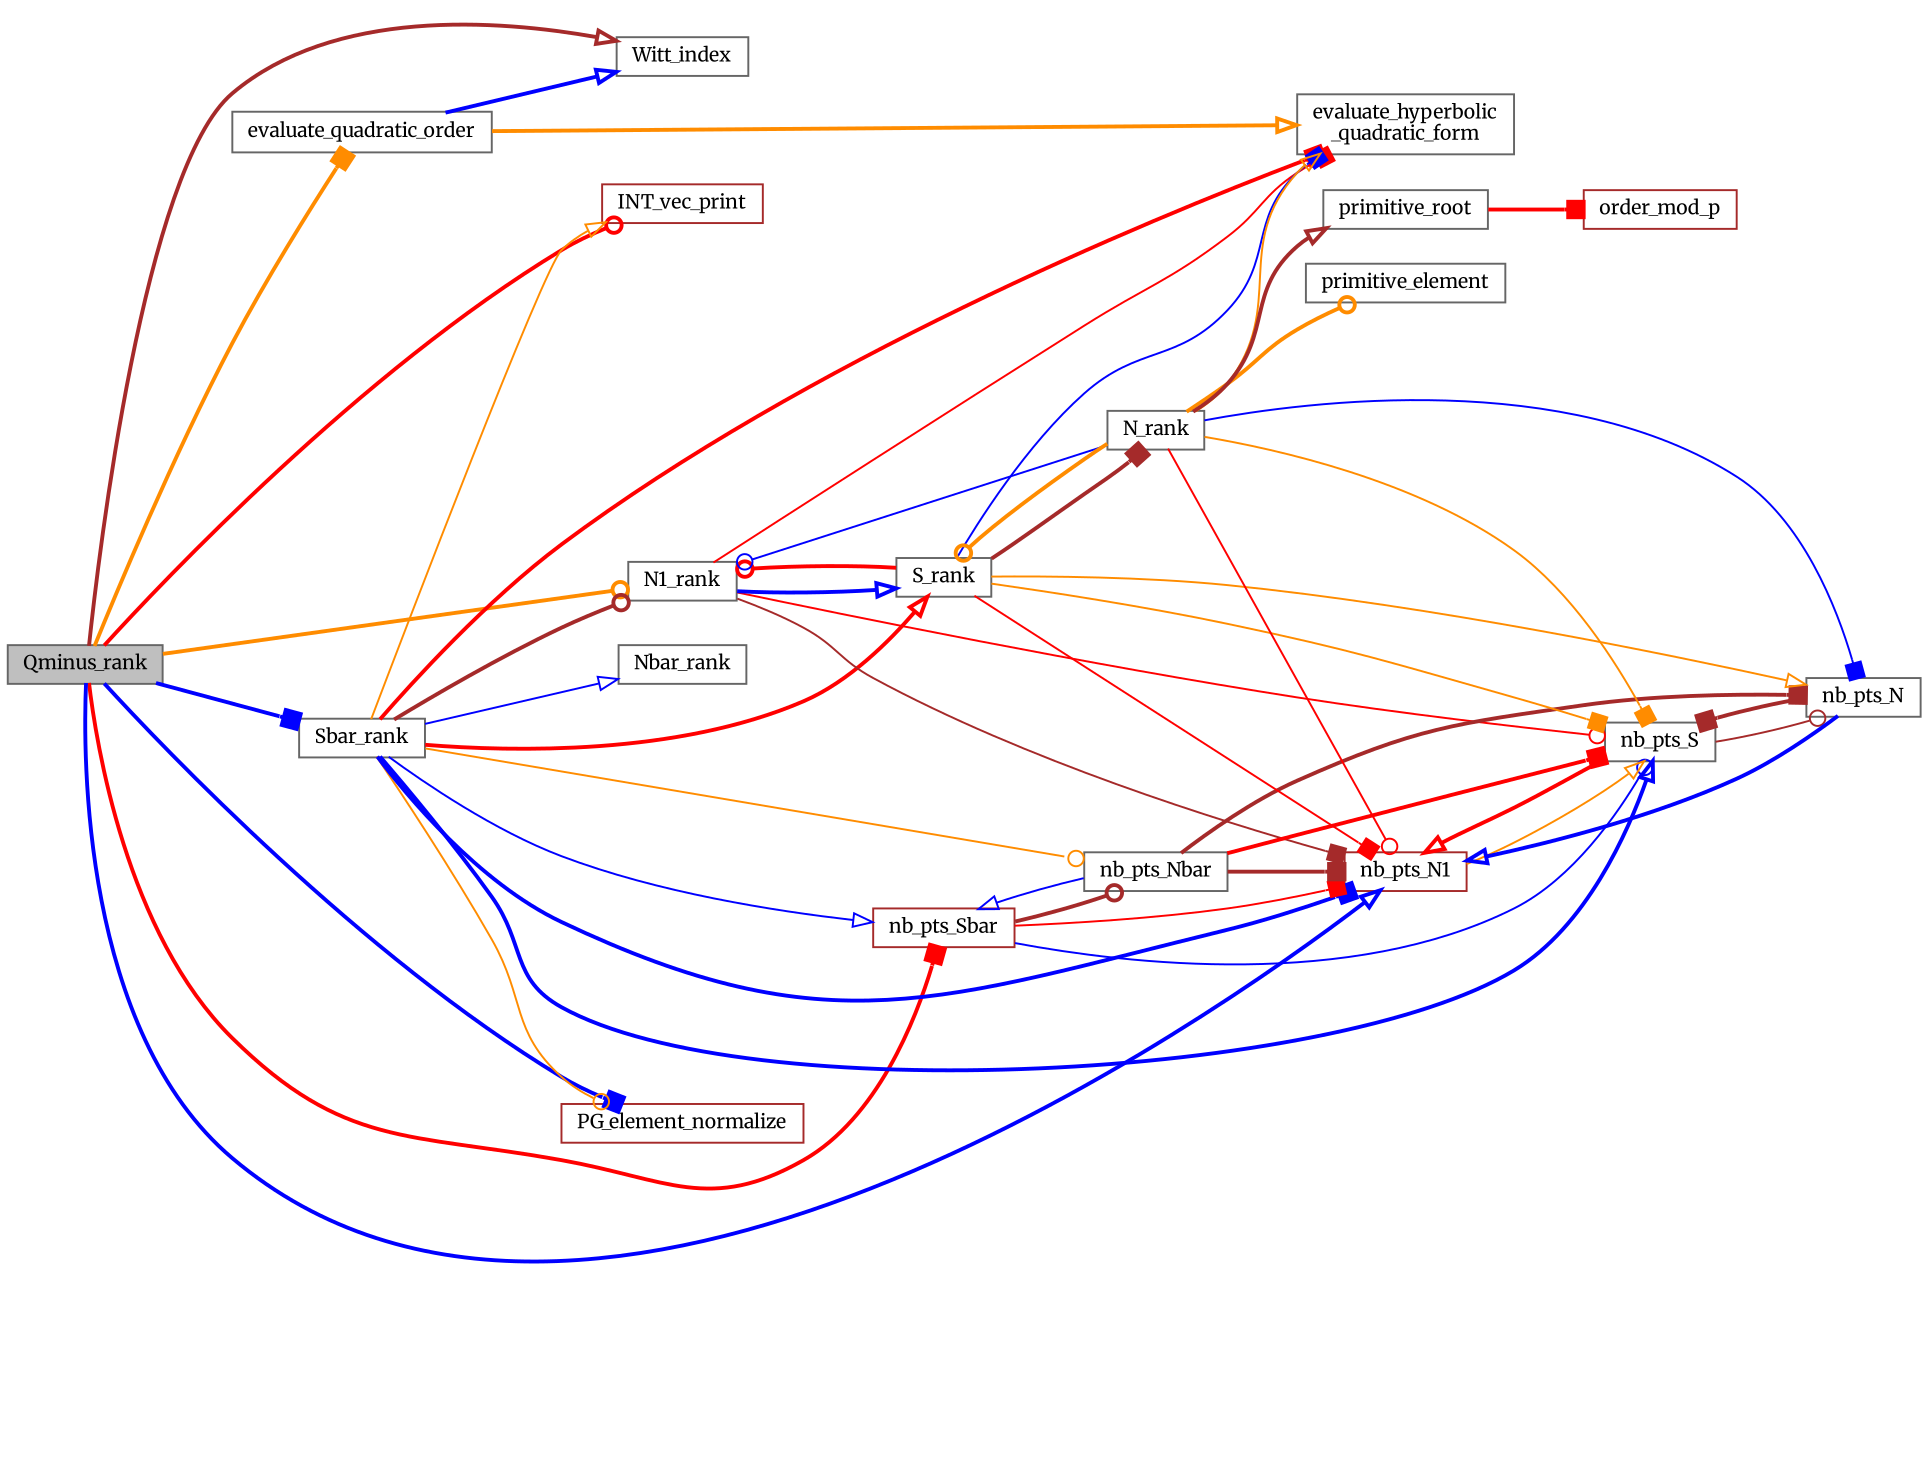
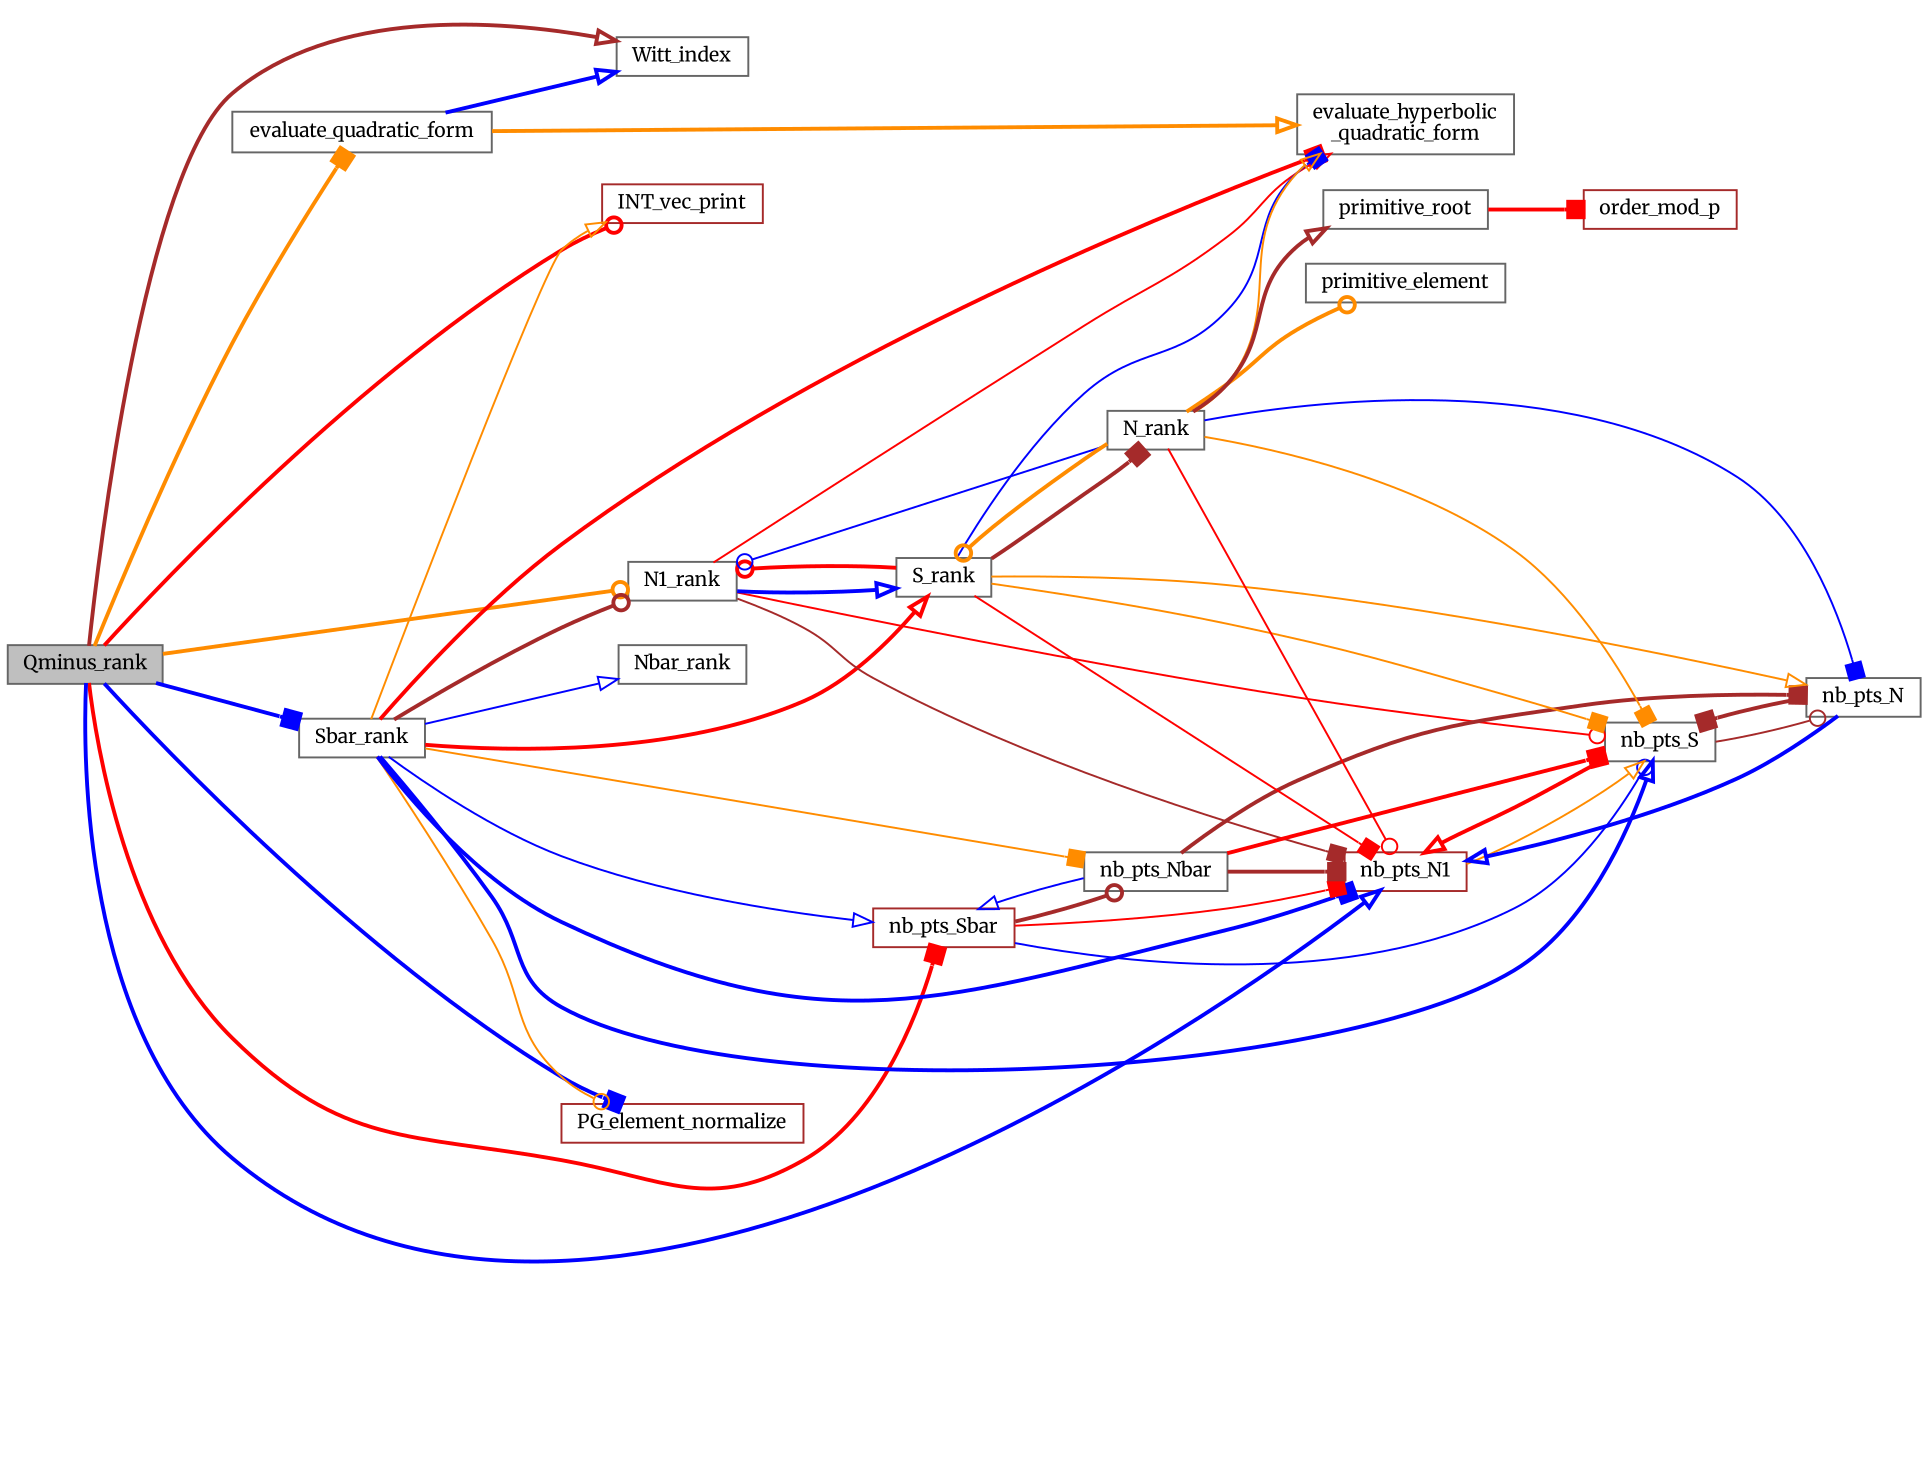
(362, 132) -> (362, 132)
(1018, 368) -> (1018, 368)
(745, 802) -> (745, 802)
